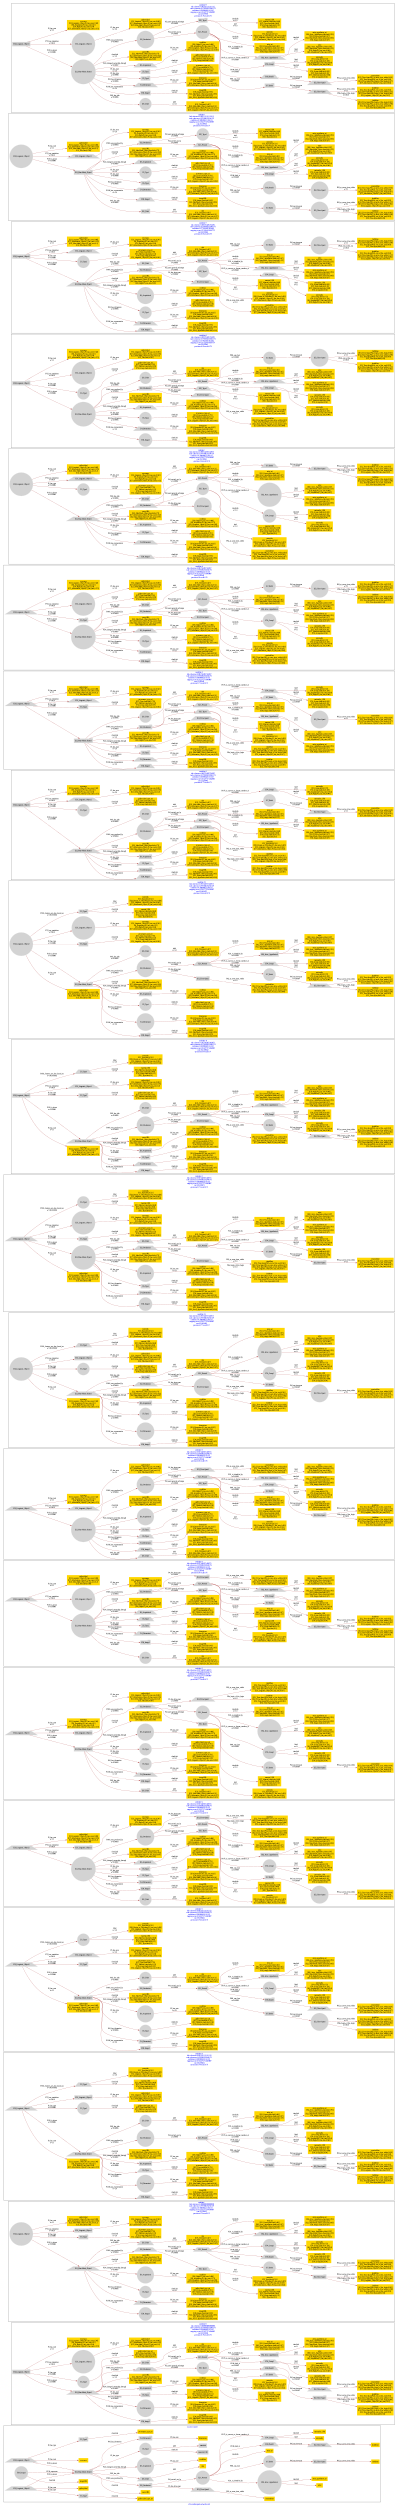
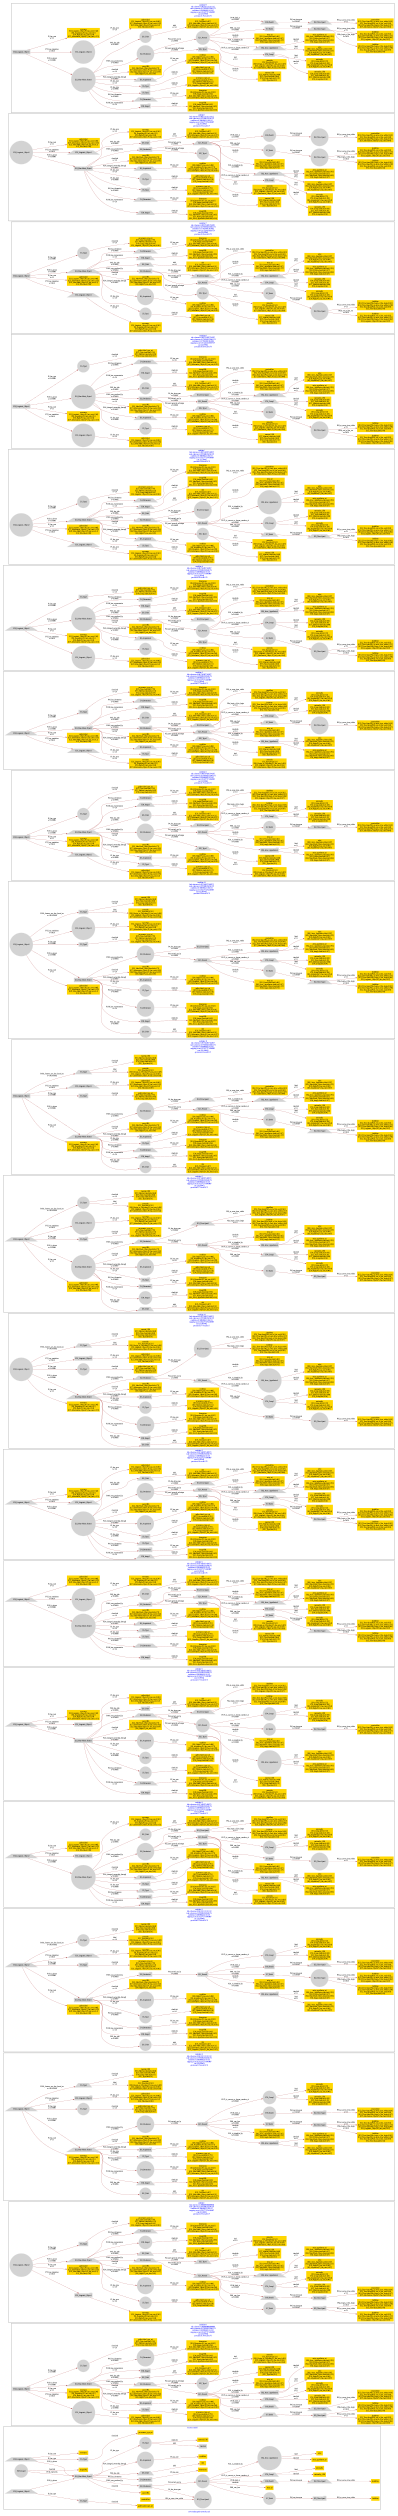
(203, 2452) -> (203, 2440)
(83, 2488) -> none
(203, 2490) -> (203, 2499)
(239, 2495) -> (172, 2500)
